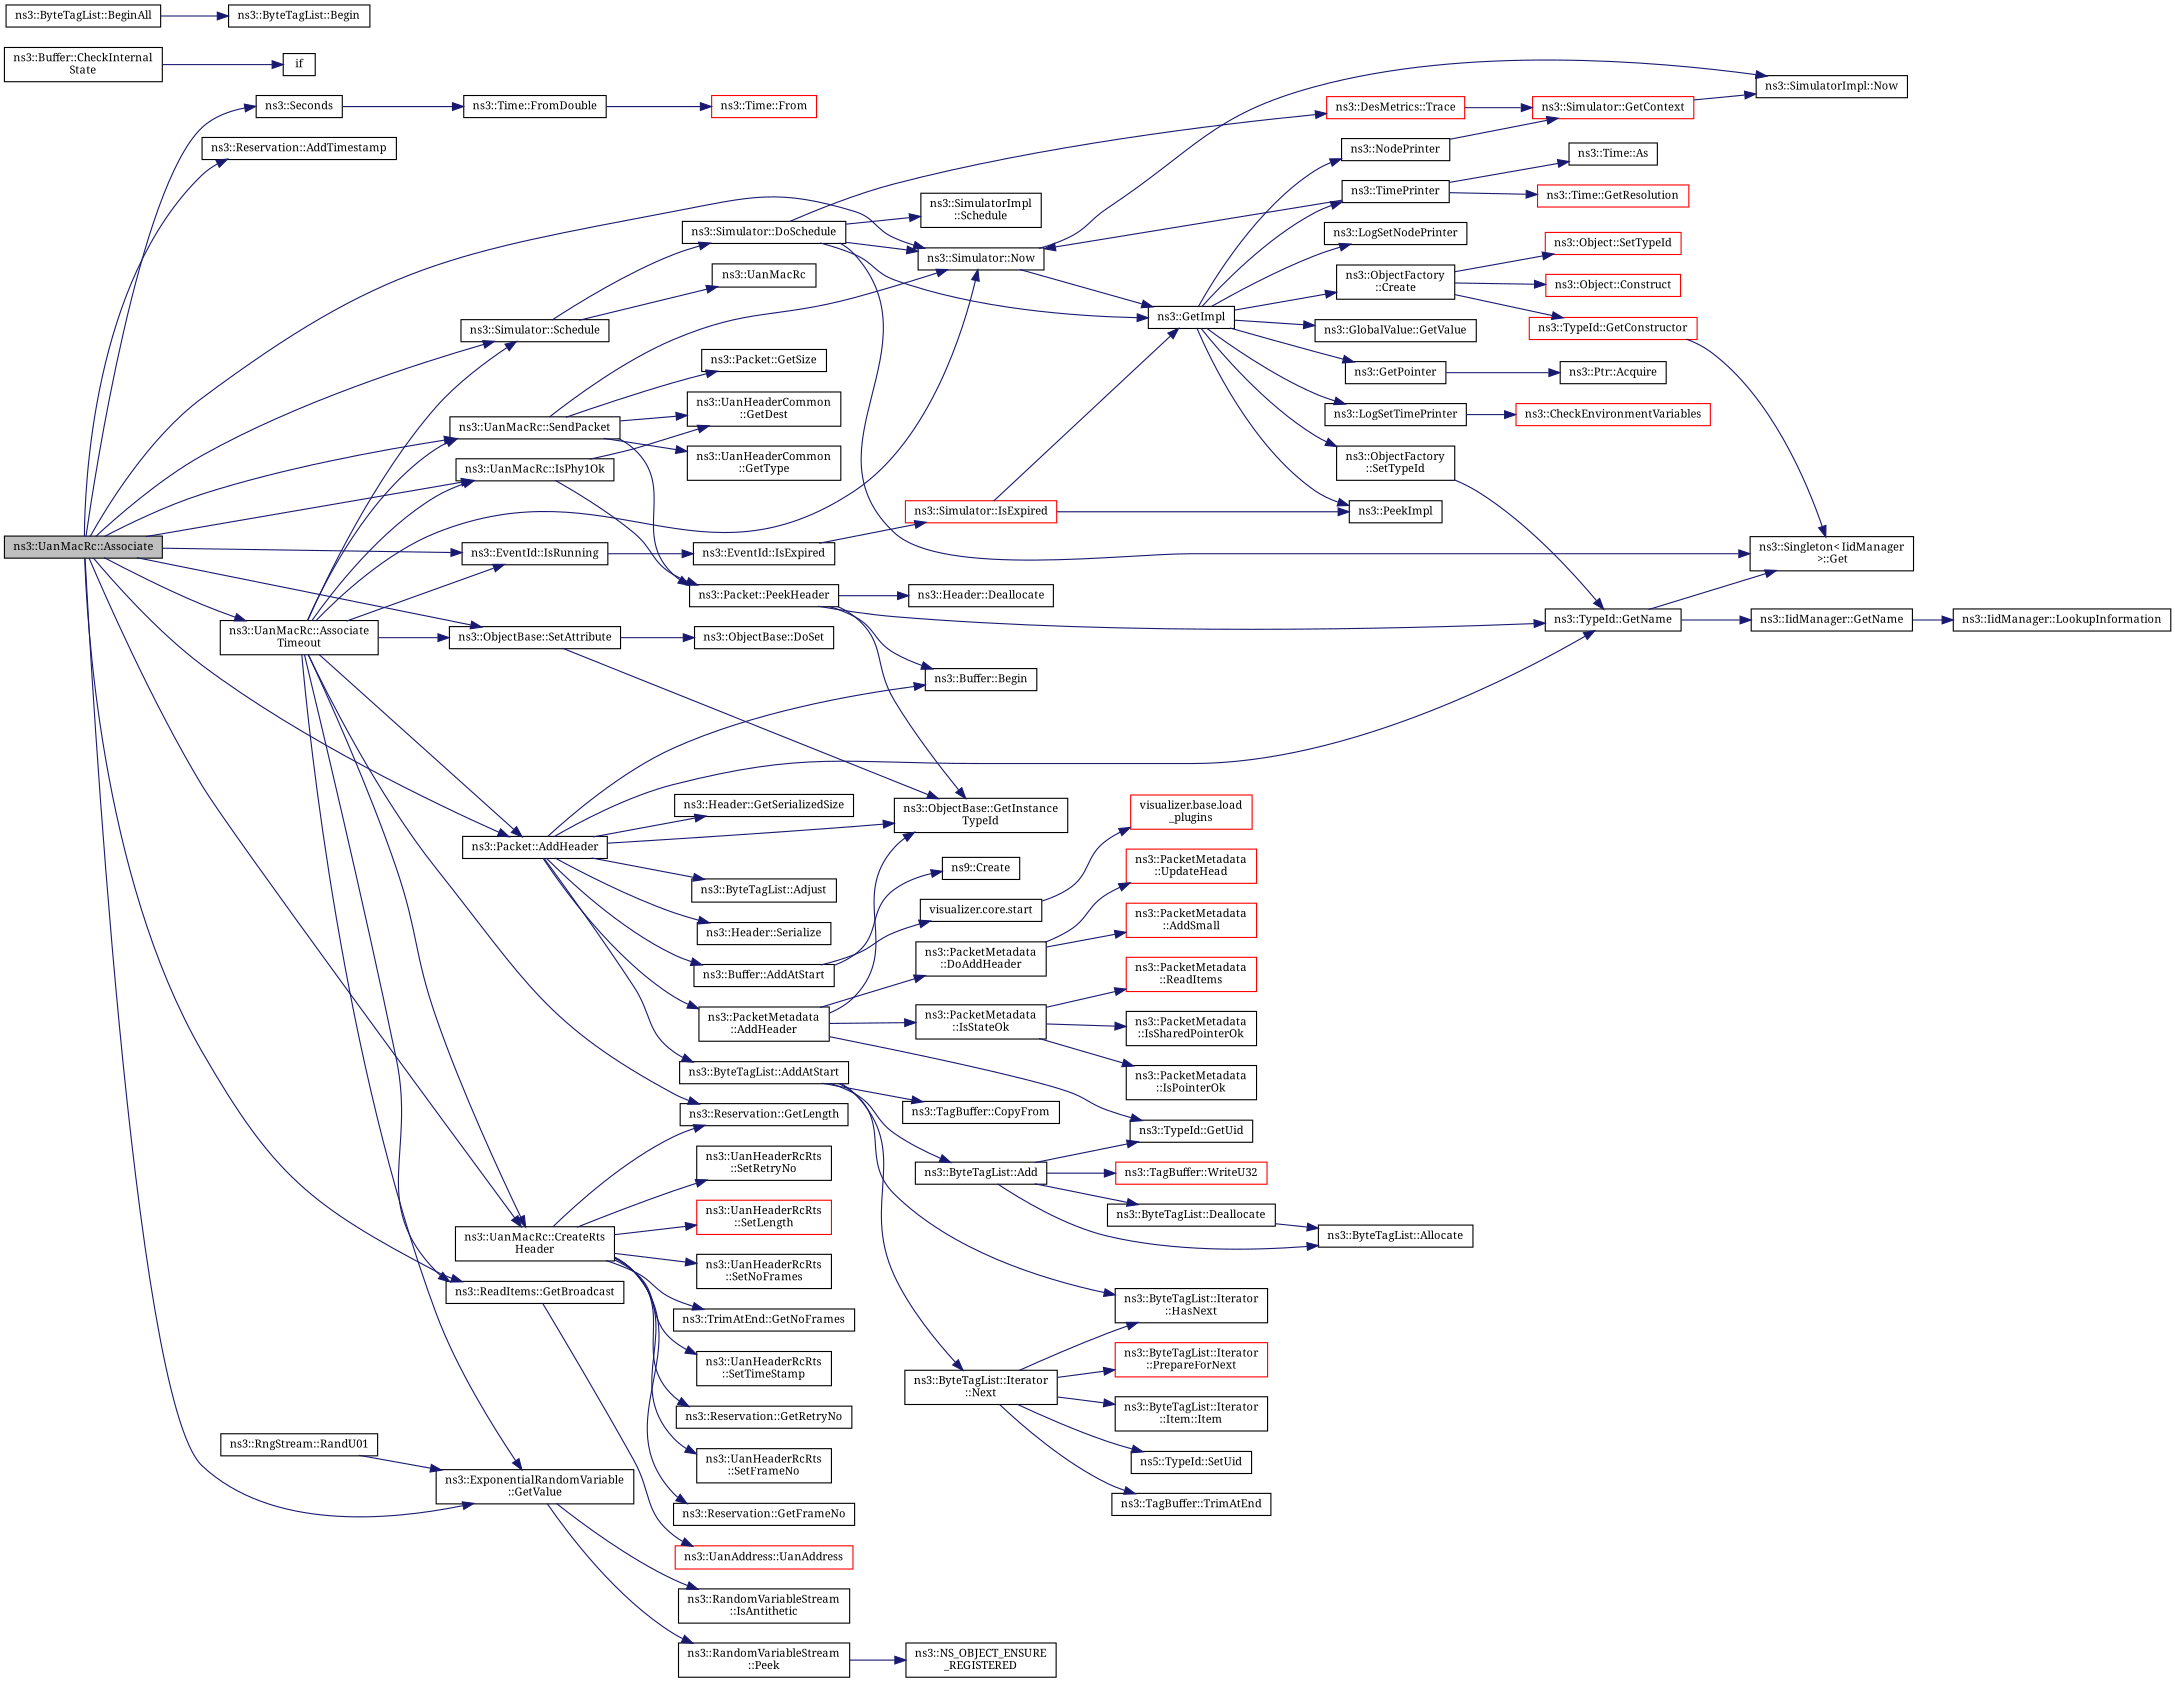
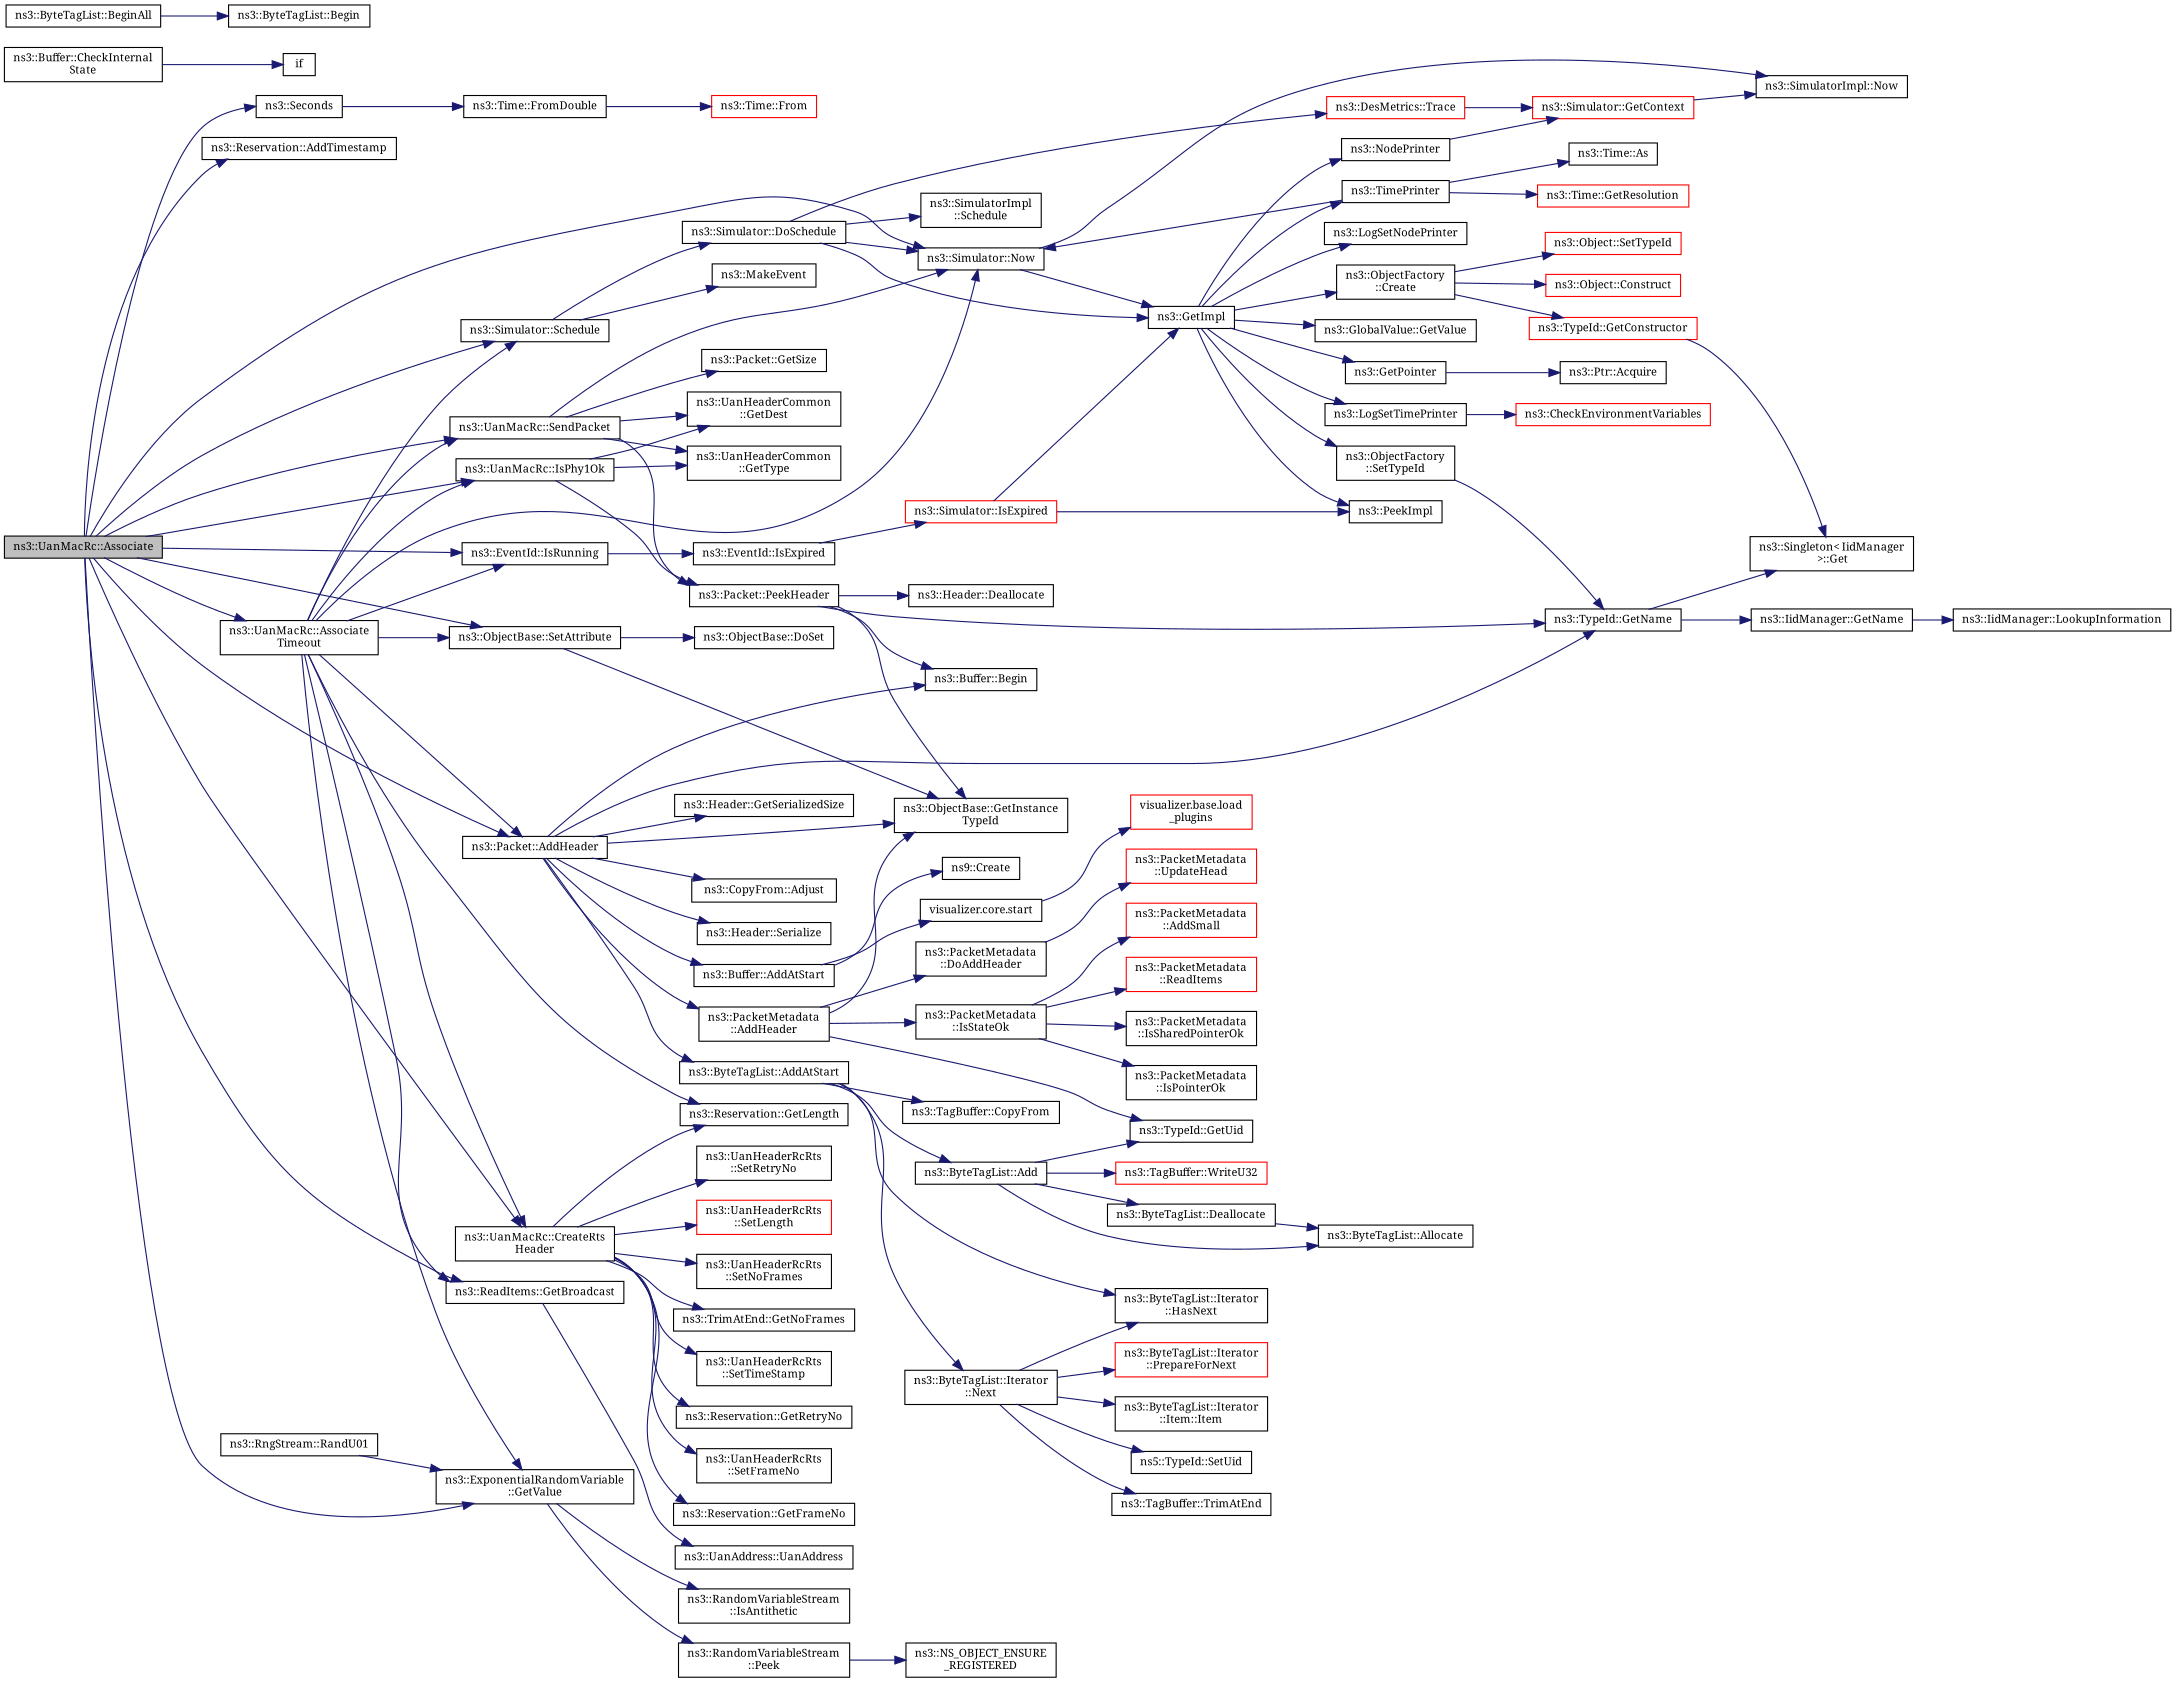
(764, 275) -> (764, 275)
none -> (639, 467)
(1156, 555) -> none
(764, 891) -> (764, 891)
(1081, 941) -> (1079, 977)
(764, 1557) -> (764, 1557)
